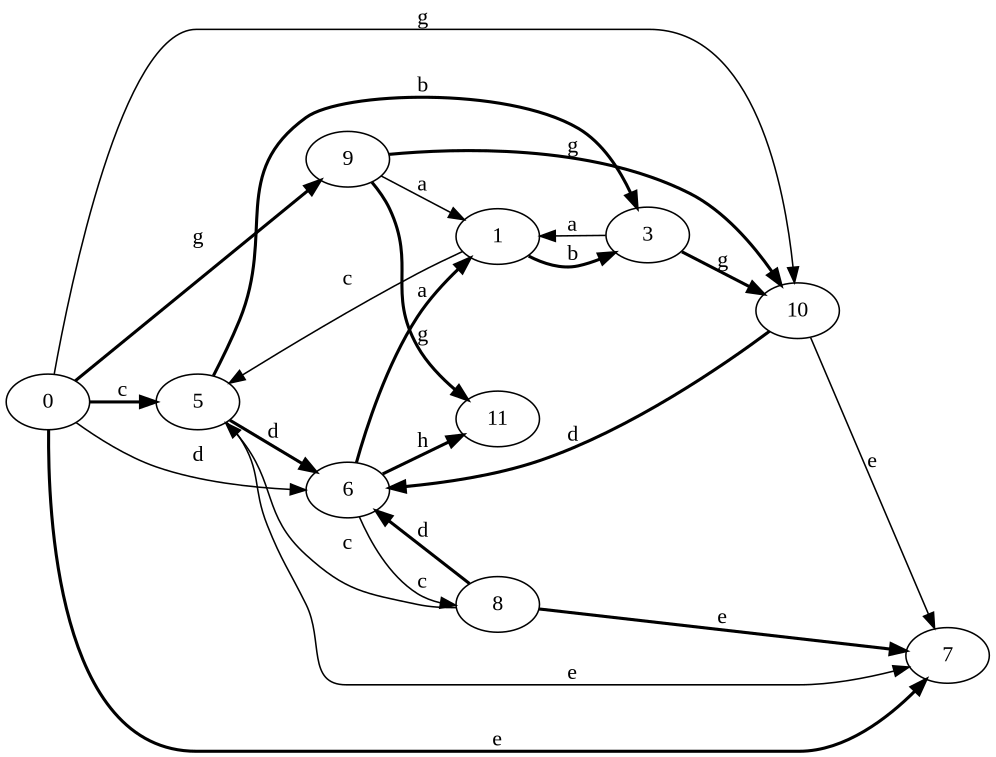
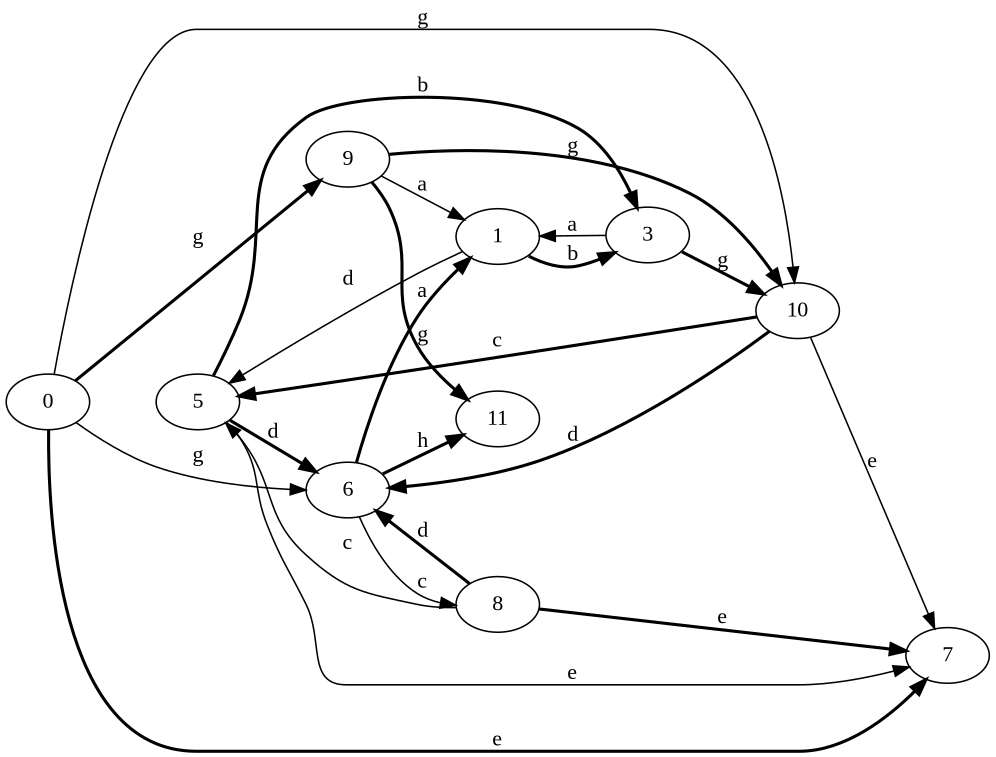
(348, 279) -> (348, 279)
(115, 402) -> (506, 356)
(198, 455) -> (198, 455)
